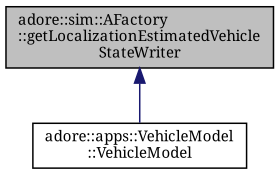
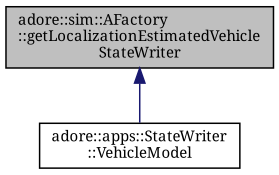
(140, 146) -> (140, 146)
